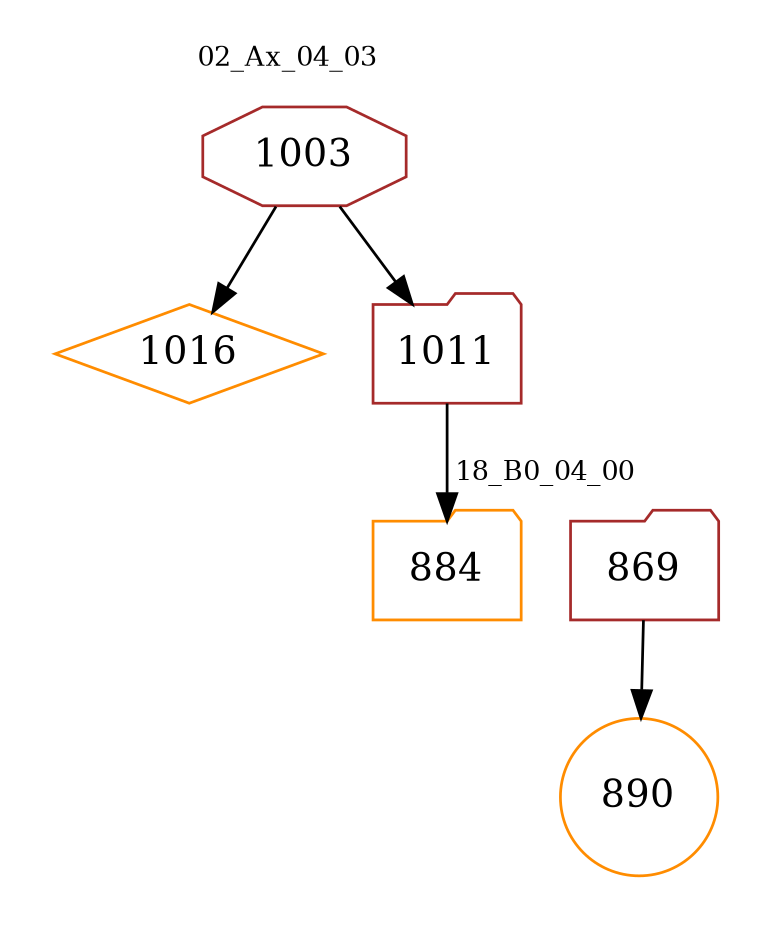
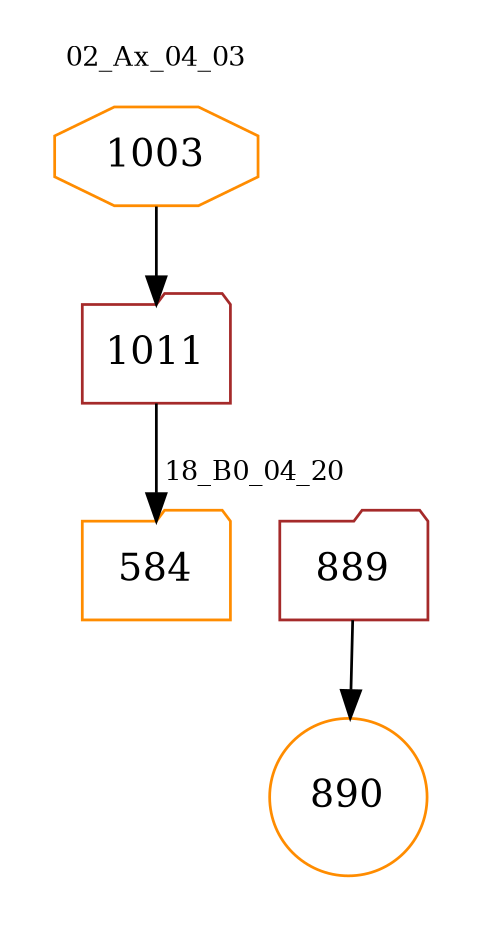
(304, 156) -> (156, 156)
(189, 354) -> none
(546, 473) -> (255, 473)
(447, 571) -> (156, 571)
(645, 571) -> (354, 571)
